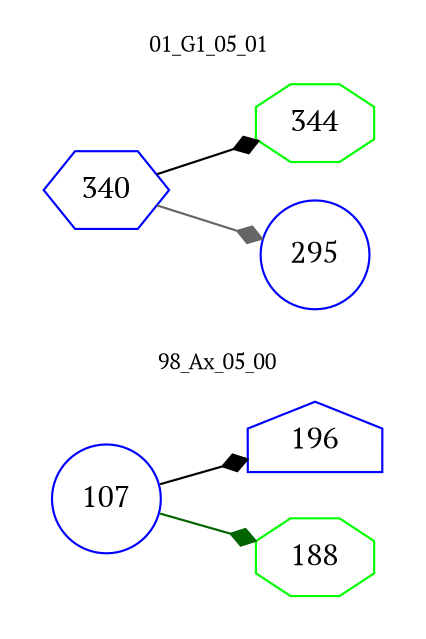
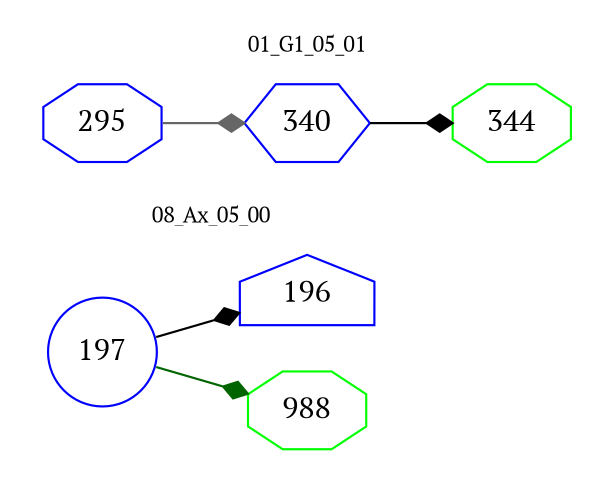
(197, 218) -> (190, 123)
(315, 255) -> (102, 123)
(217, 364) -> (211, 217)
(106, 499) -> (102, 352)
(315, 557) -> (307, 410)
